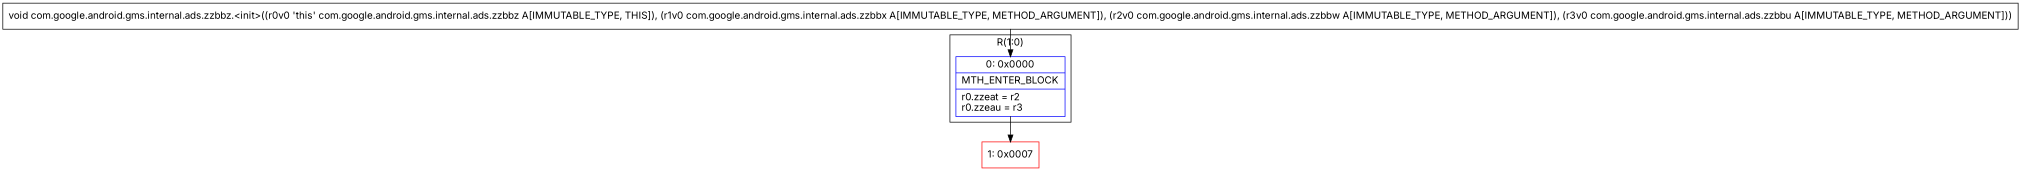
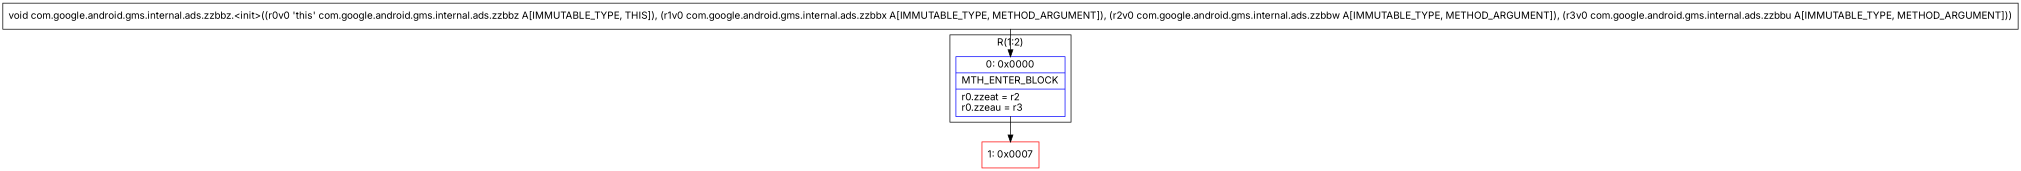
(1010, 43) -> (1010, 43)
